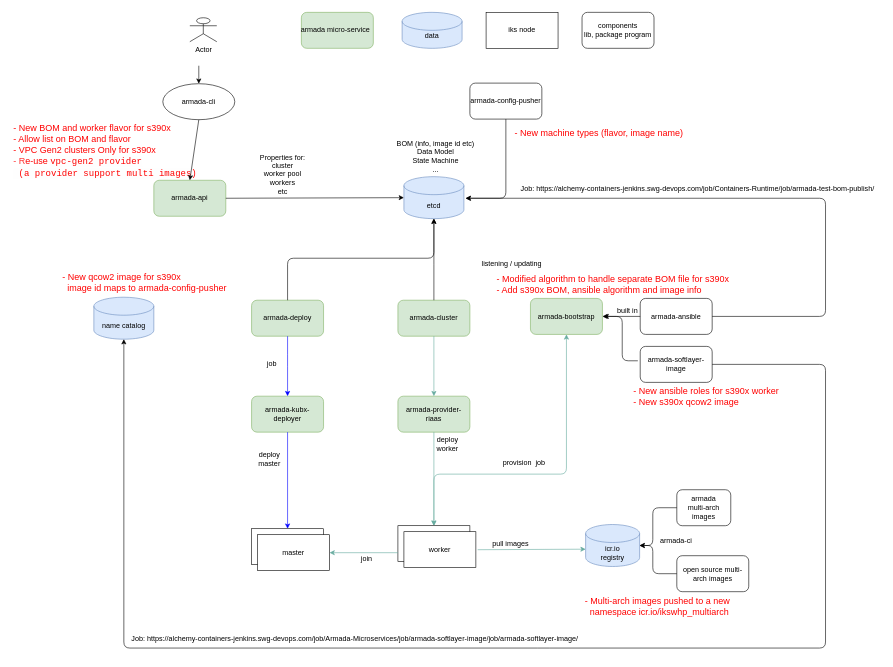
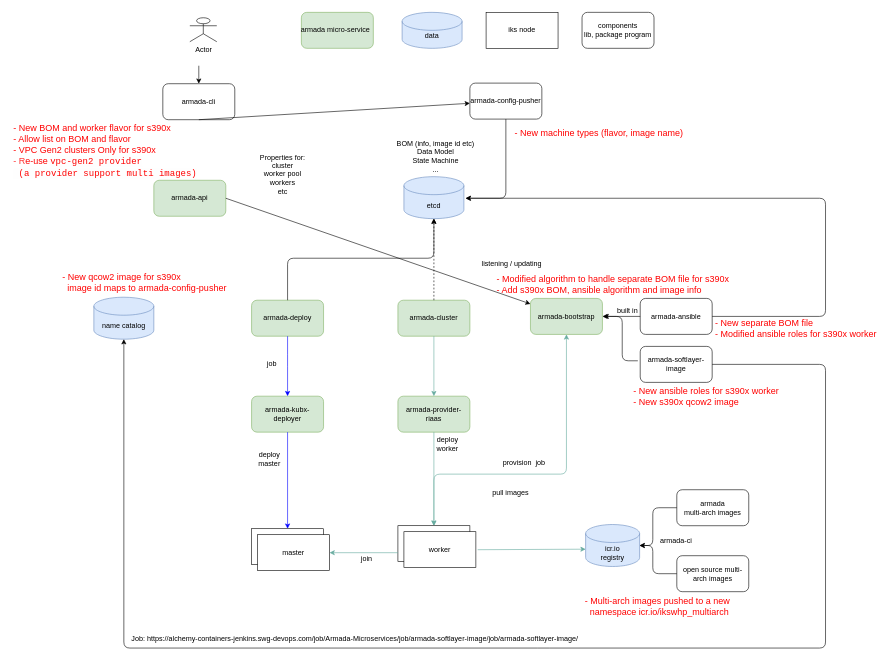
(199, 102) -> (199, 102)
(195, 148) -> (222, 118)
(700, 192) -> none
(230, 198) -> (310, 228)
(434, 279) -> (434, 279)
none -> (797, 329)
(704, 508) -> (713, 508)
(511, 544) -> (511, 493)
